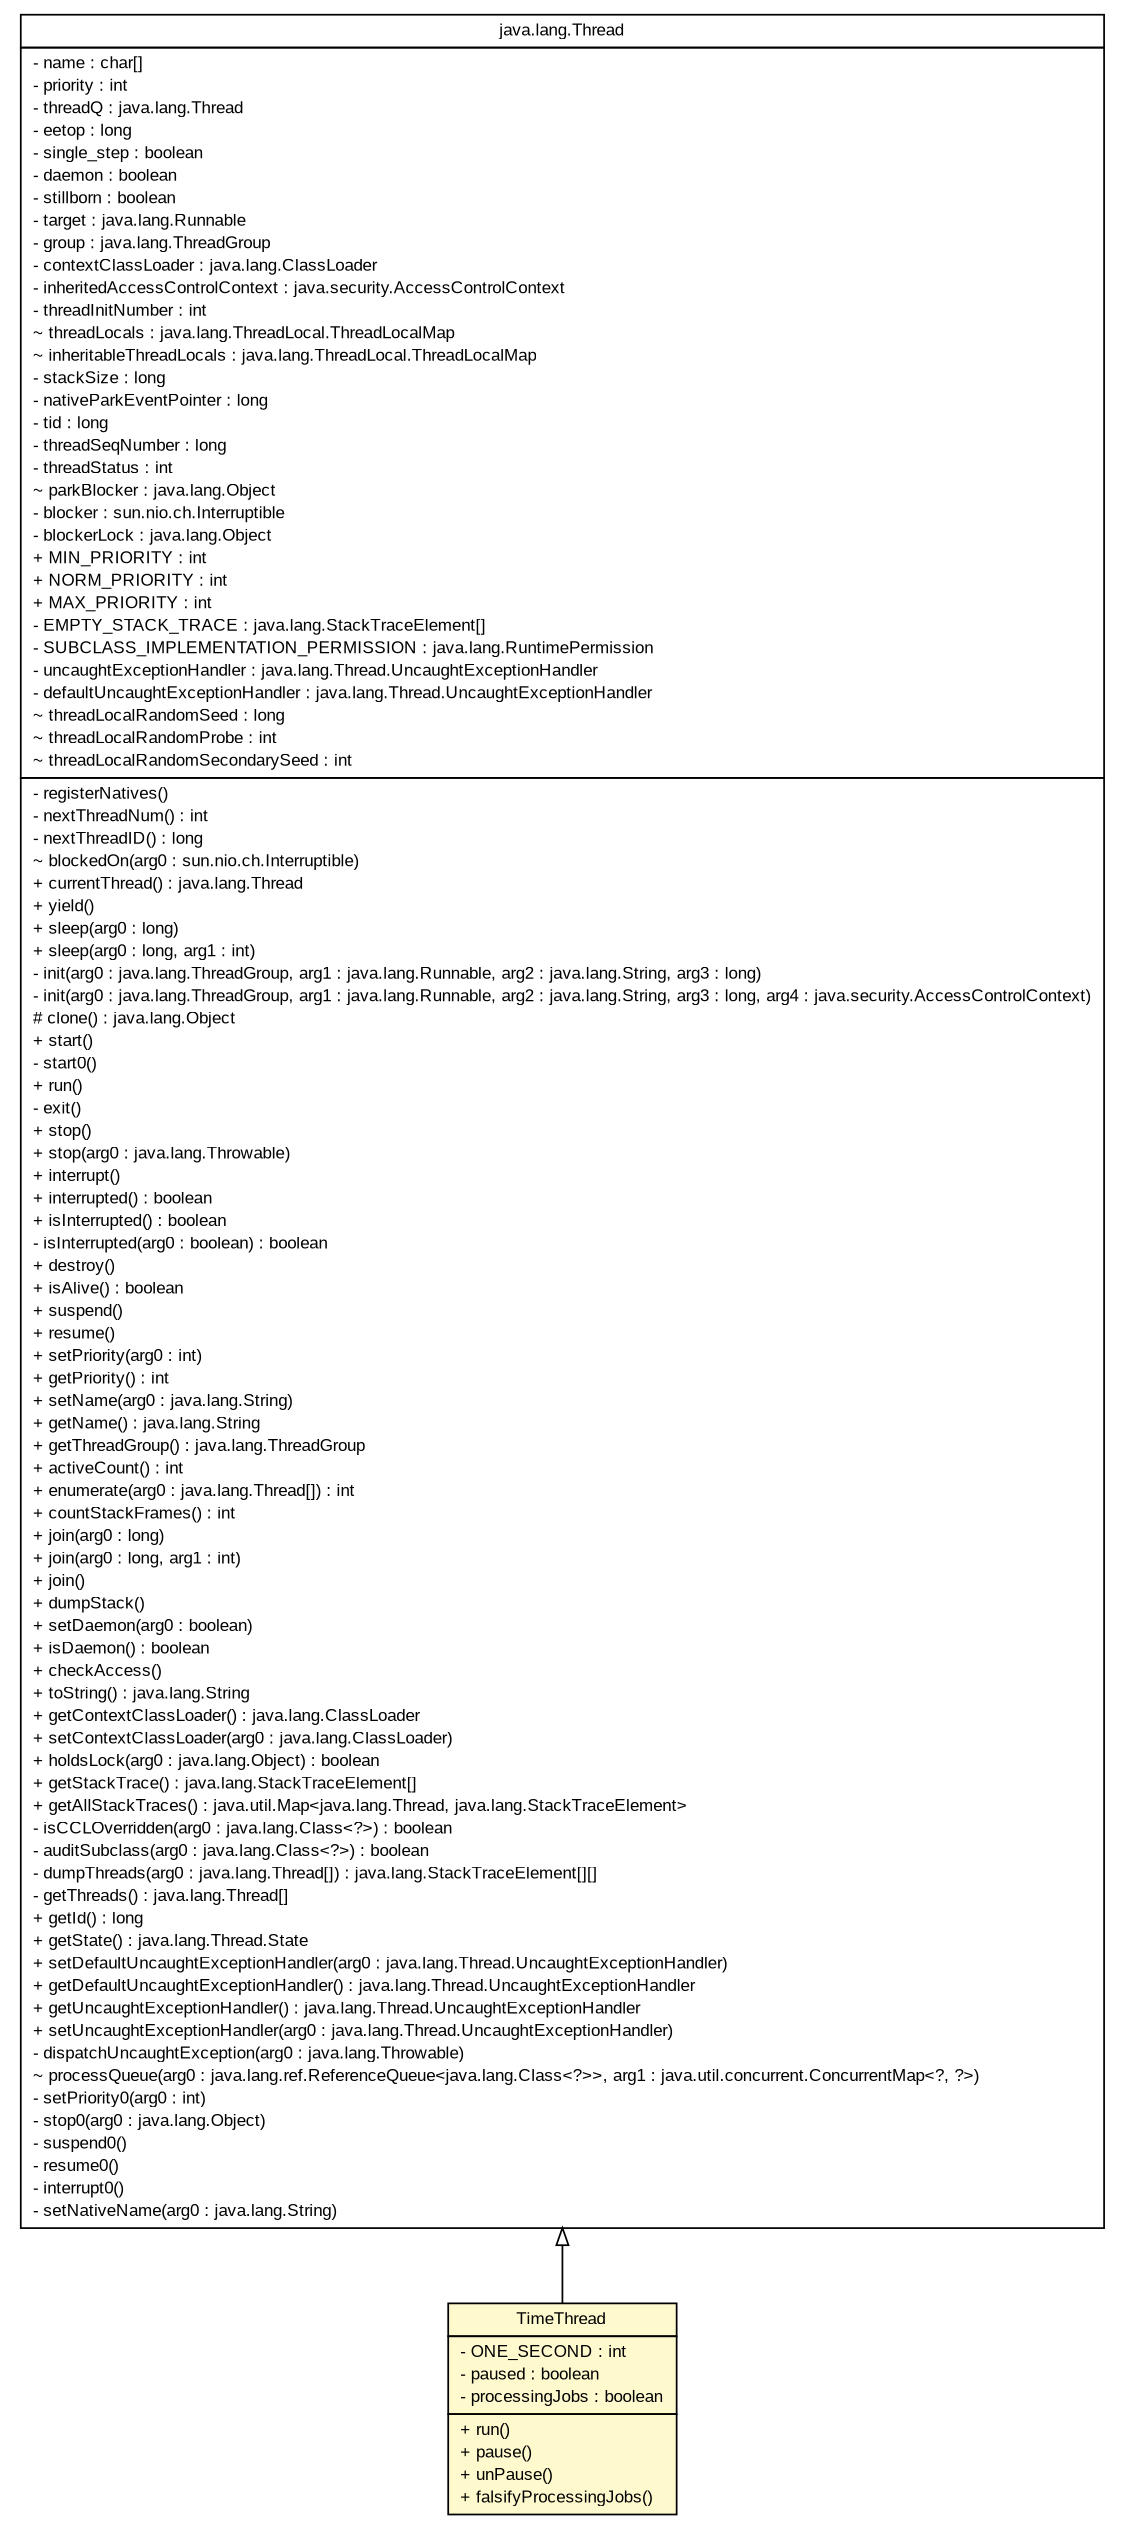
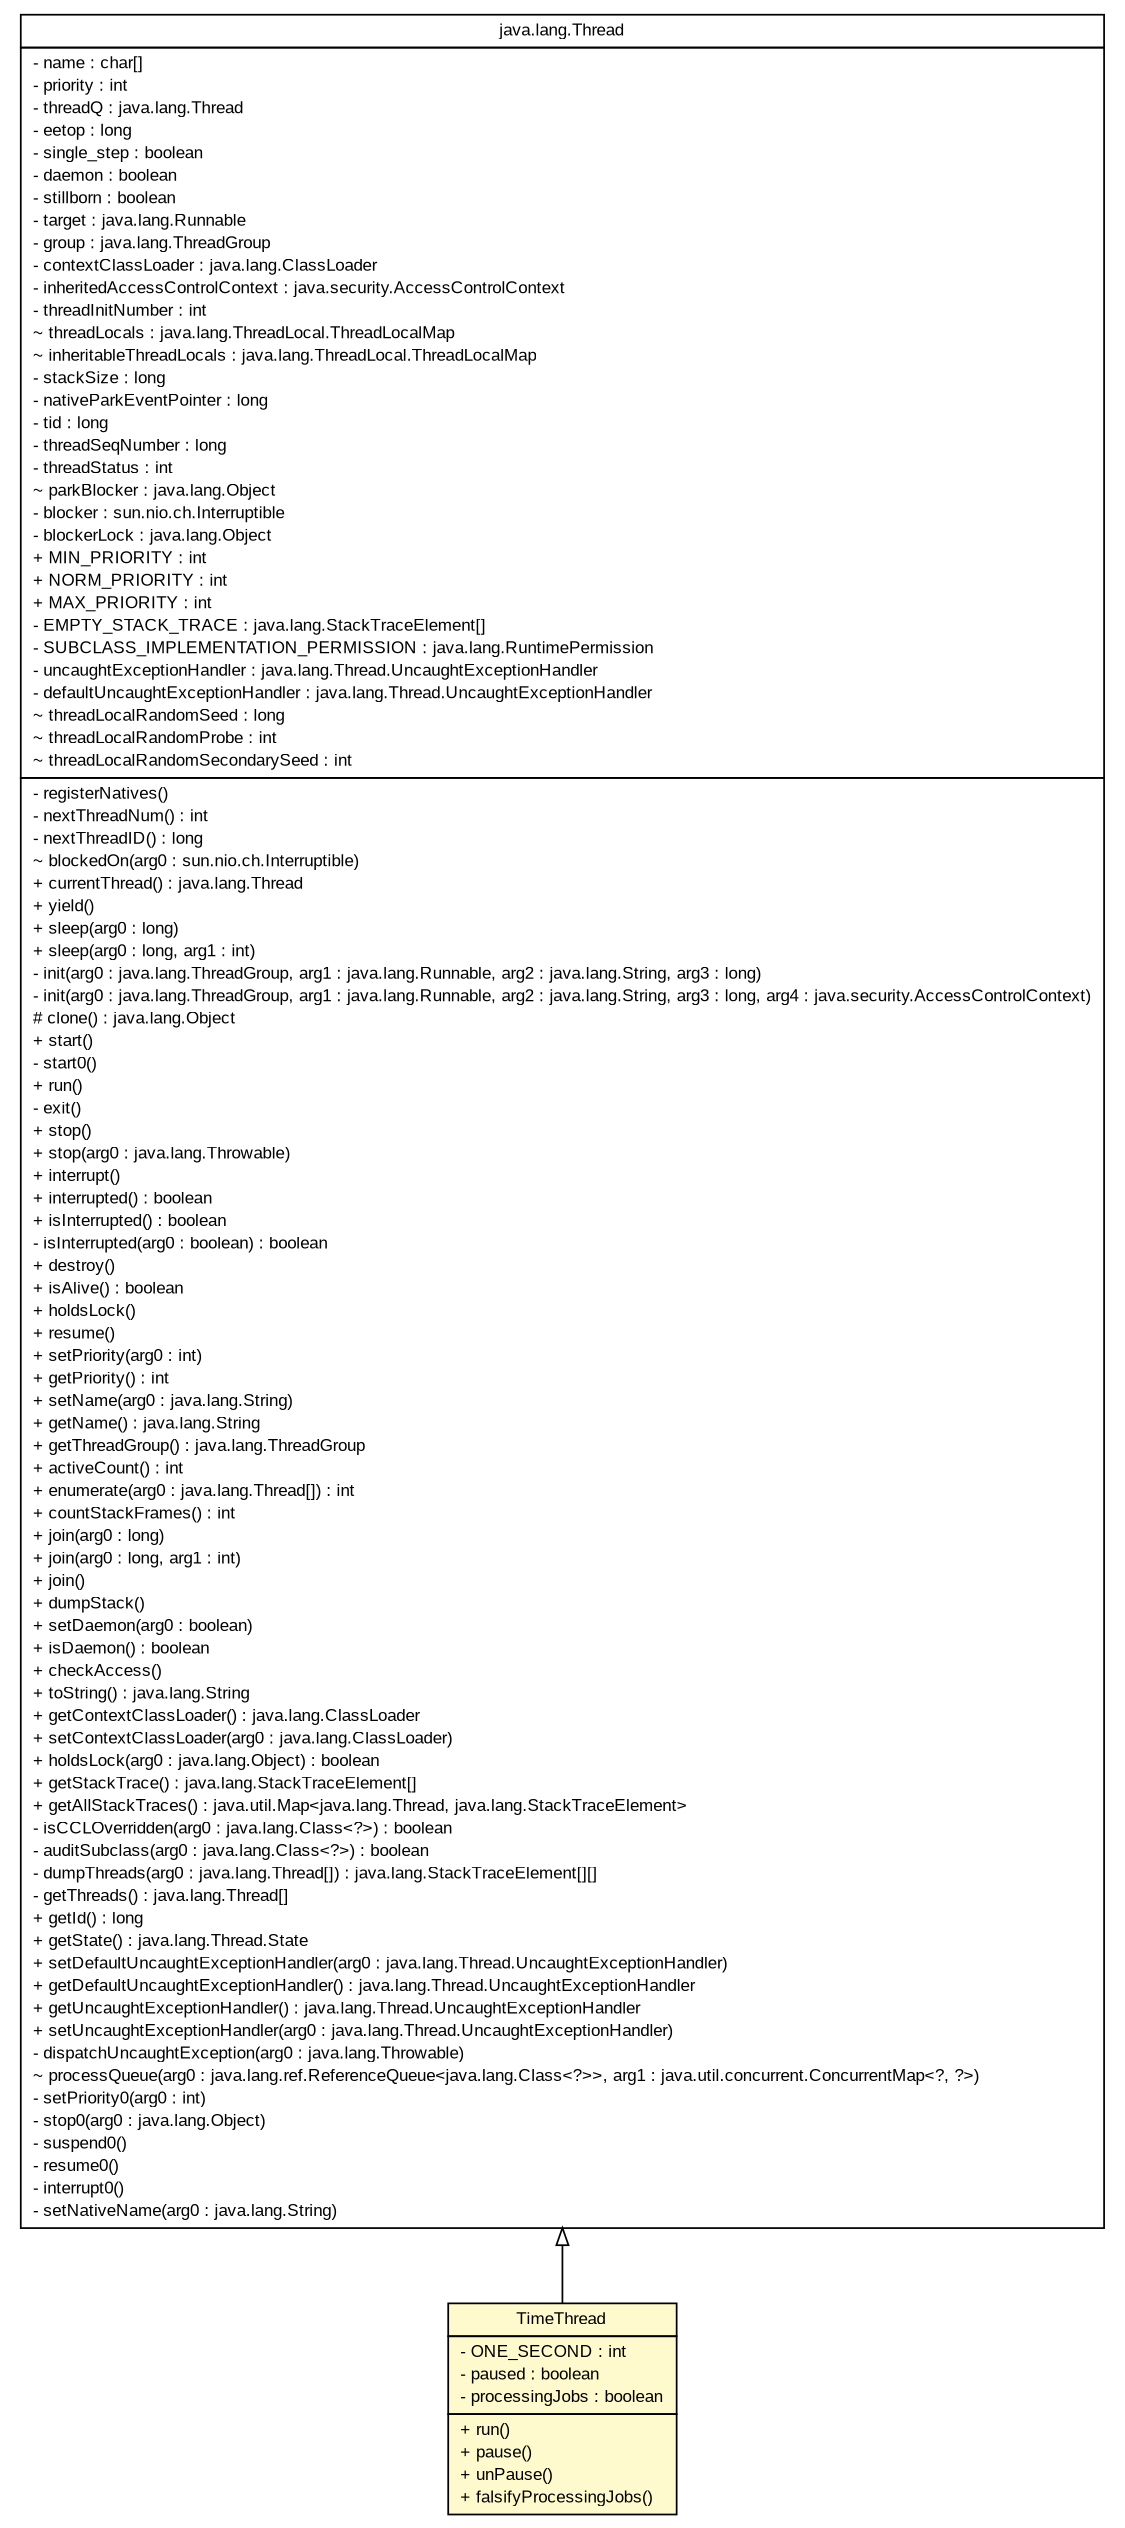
(78, 1311) -> (85, 1311)
